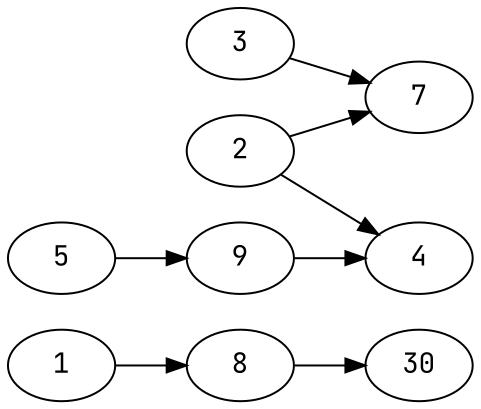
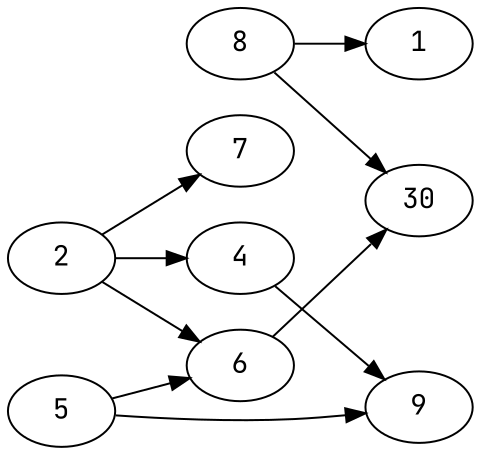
(240, 44) -> none
(320, 258) -> (322, 326)
(141, 365) -> (320, 44)
none -> (240, 365)
